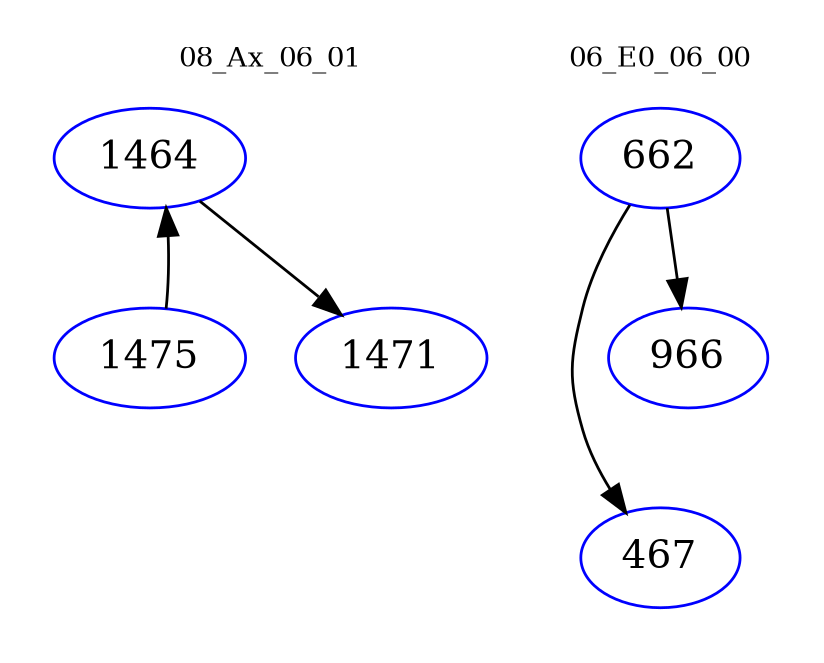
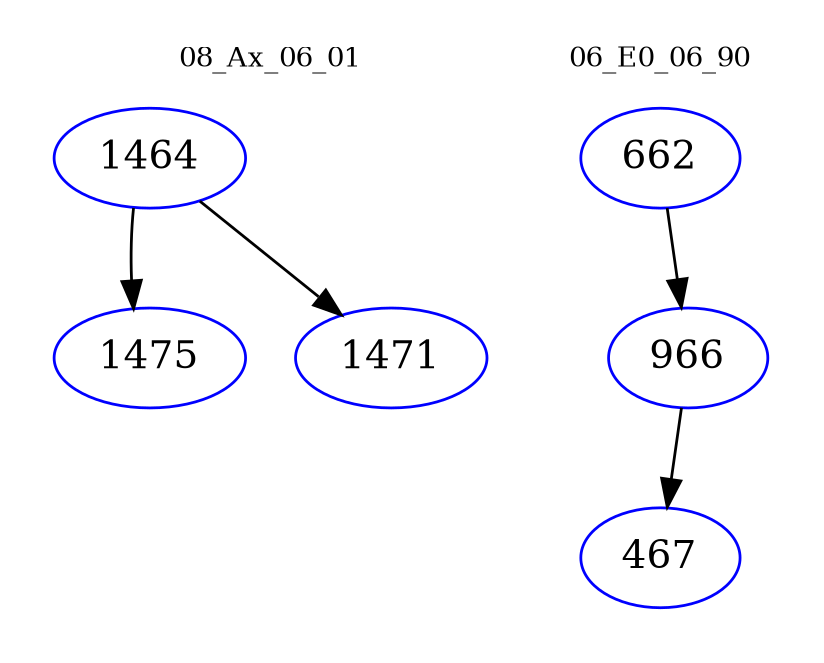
(660, 60) -> (660, 60)
(168, 272) -> (131, 244)
(575, 345) -> (676, 443)
